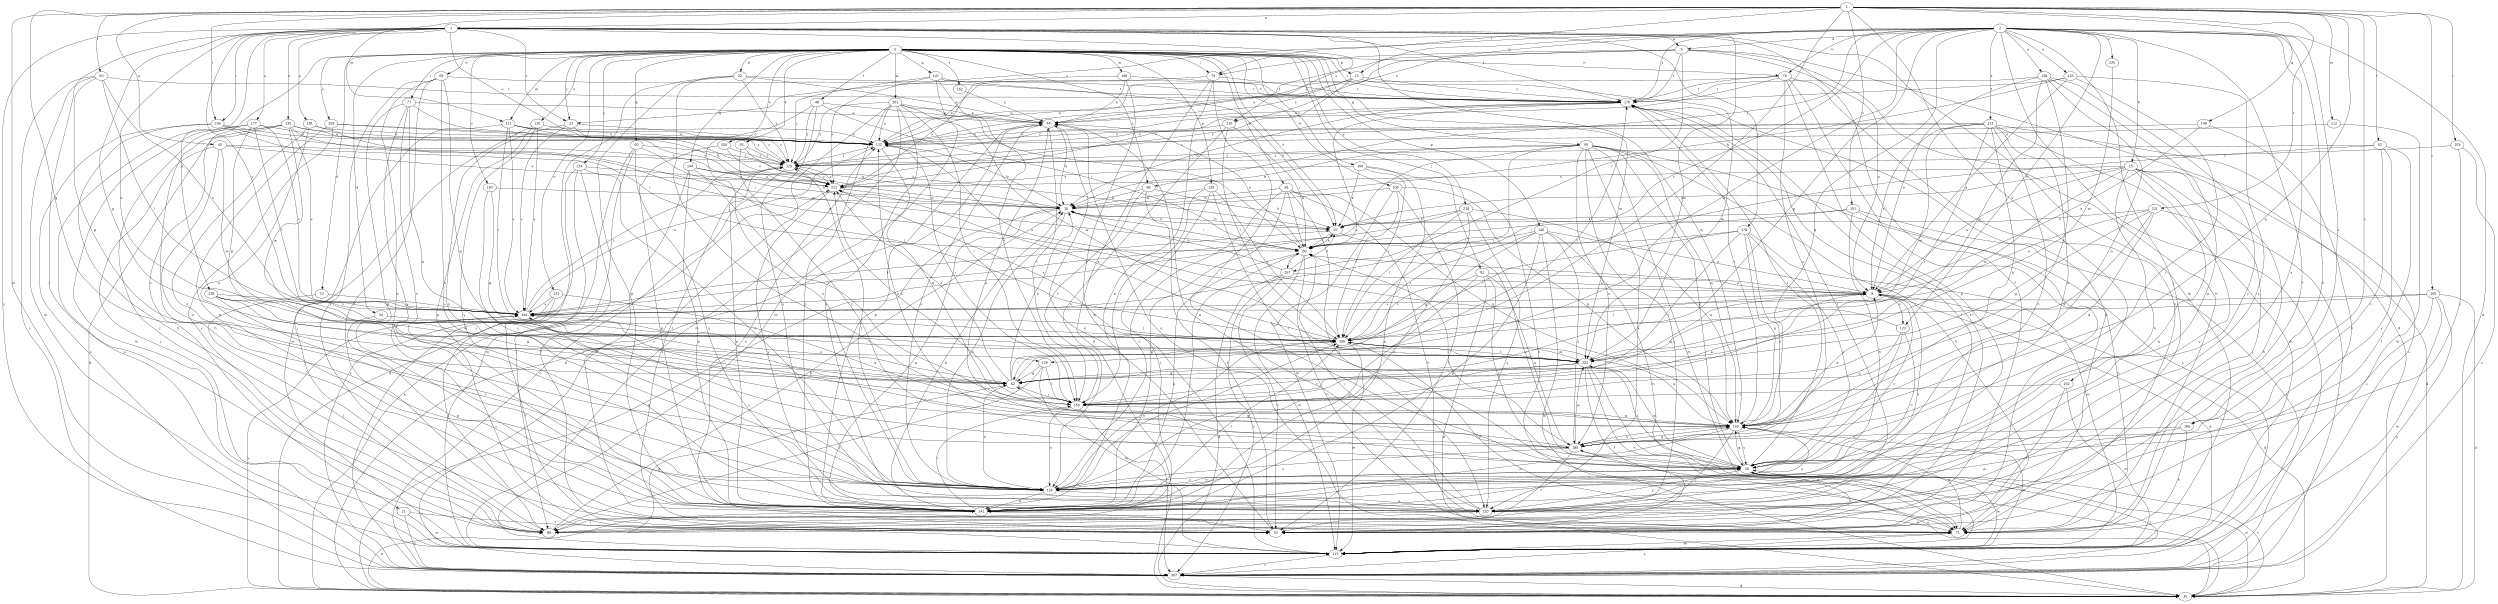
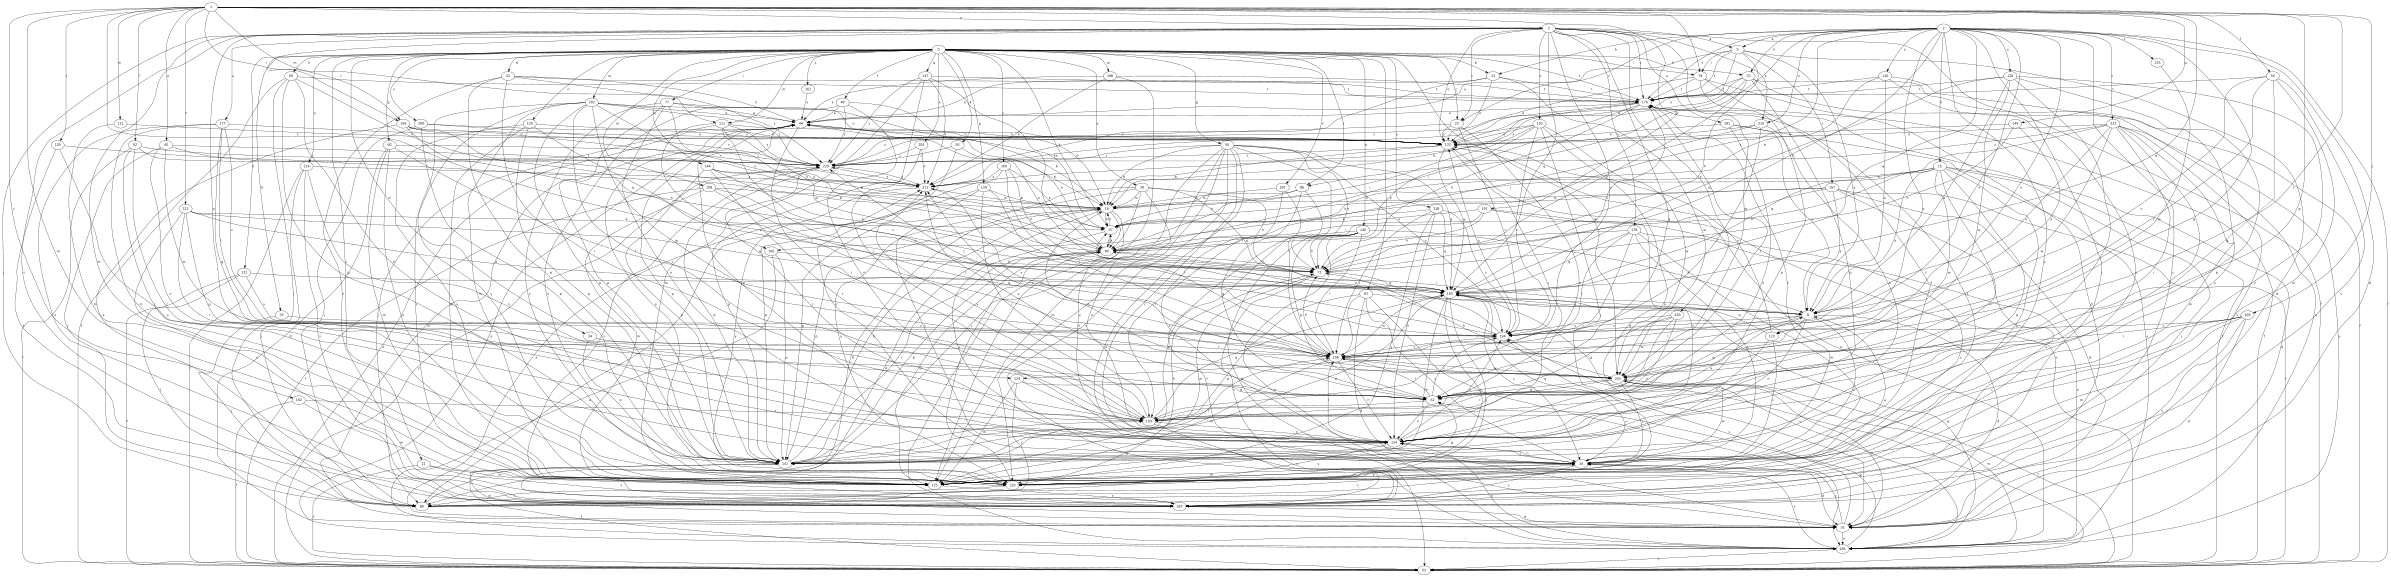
(1292, 258) -> (1488, 222)
